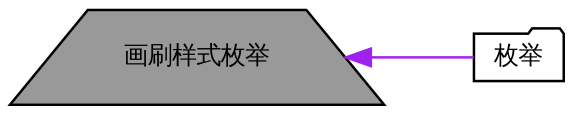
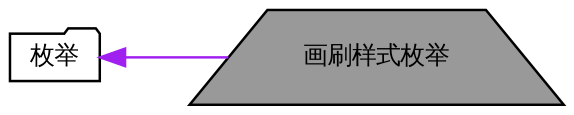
(422, 57) -> (177, 57)
